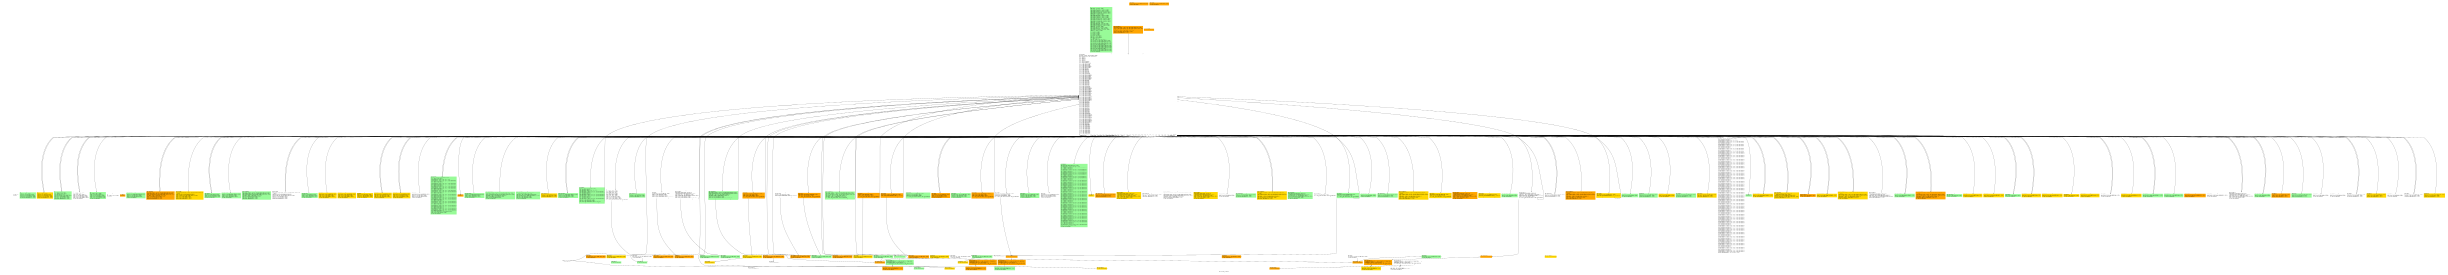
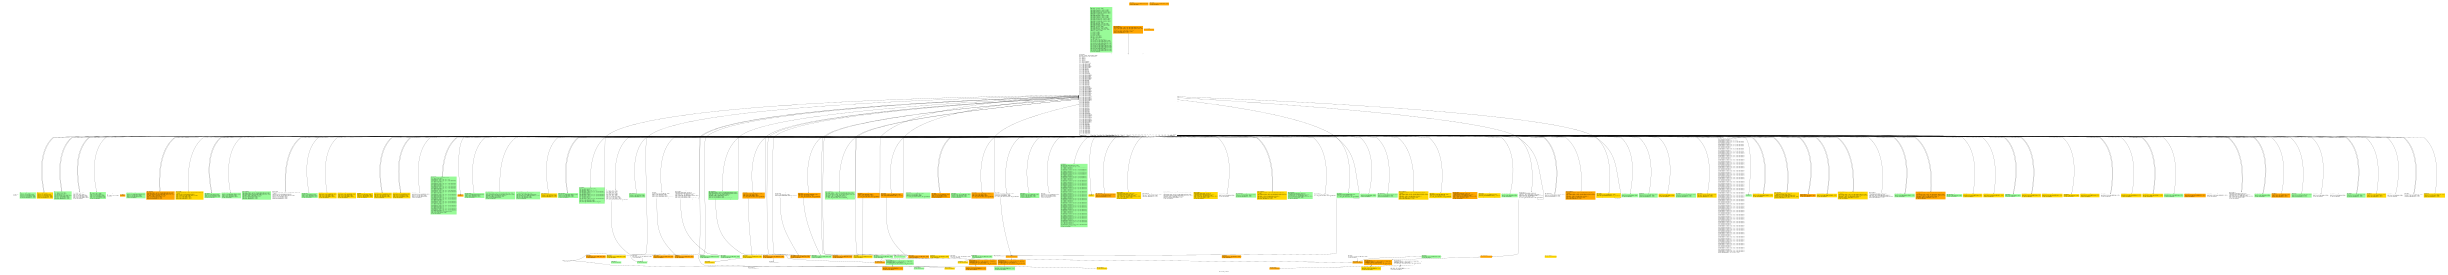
(2153, 196) -> (2153, 196)
(2356, 196) -> (2356, 196)
